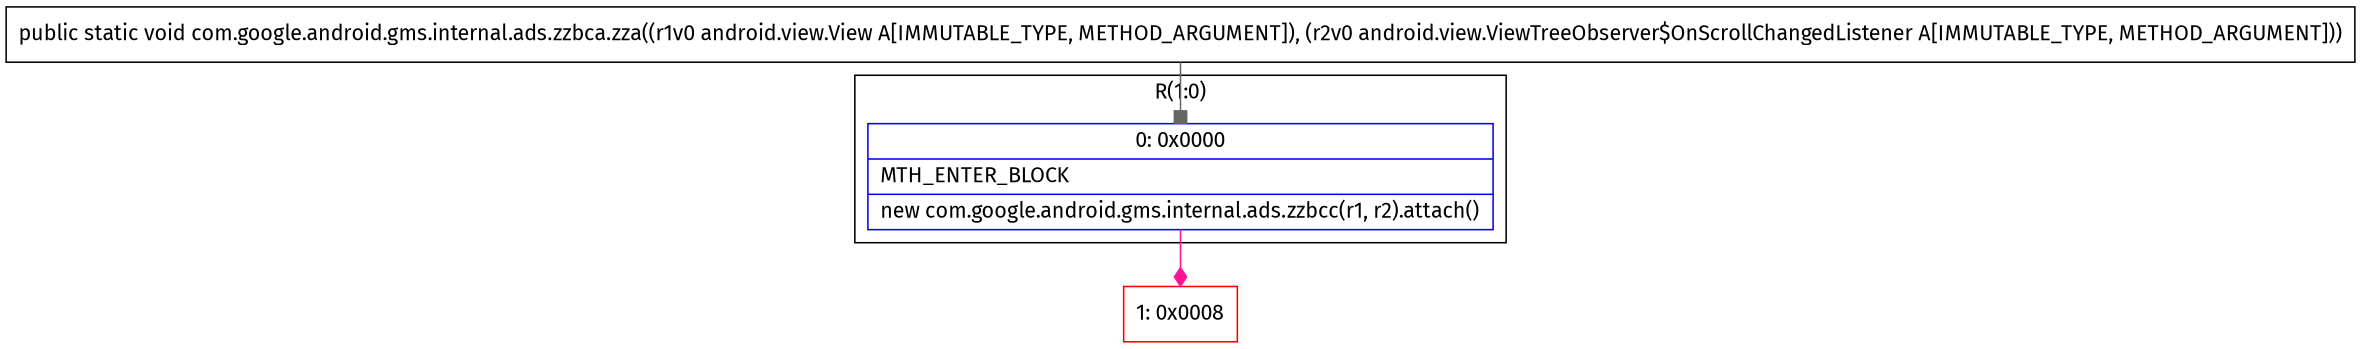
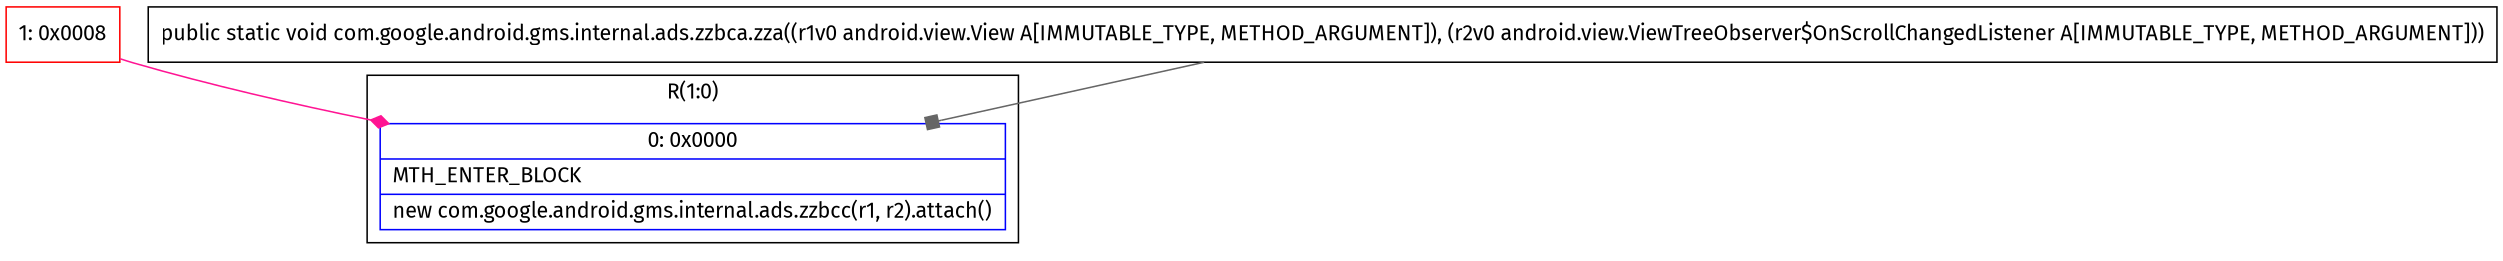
(1181, 252) -> (245, 92)
